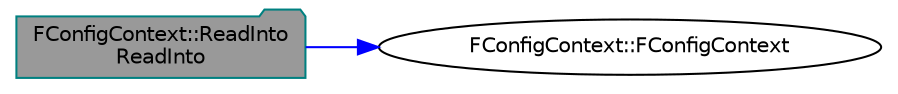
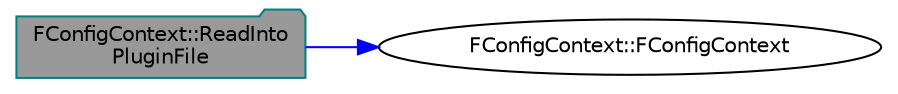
(161, 47) -> (161, 47)
